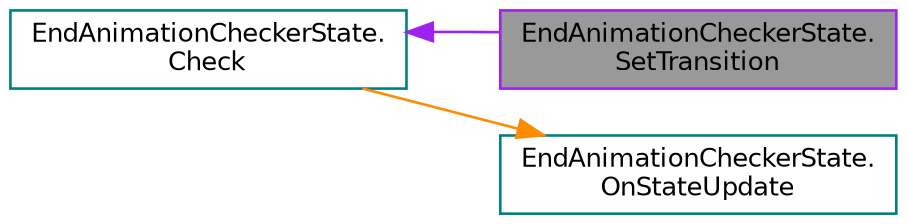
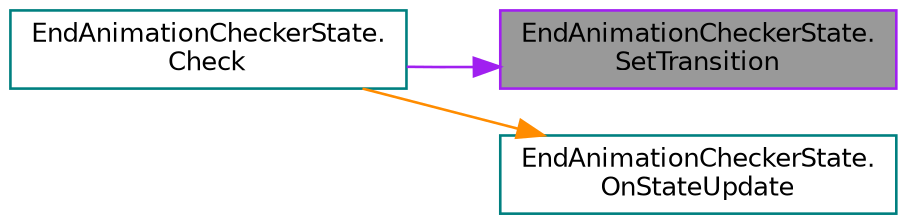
(466, 32) -> (440, 67)
